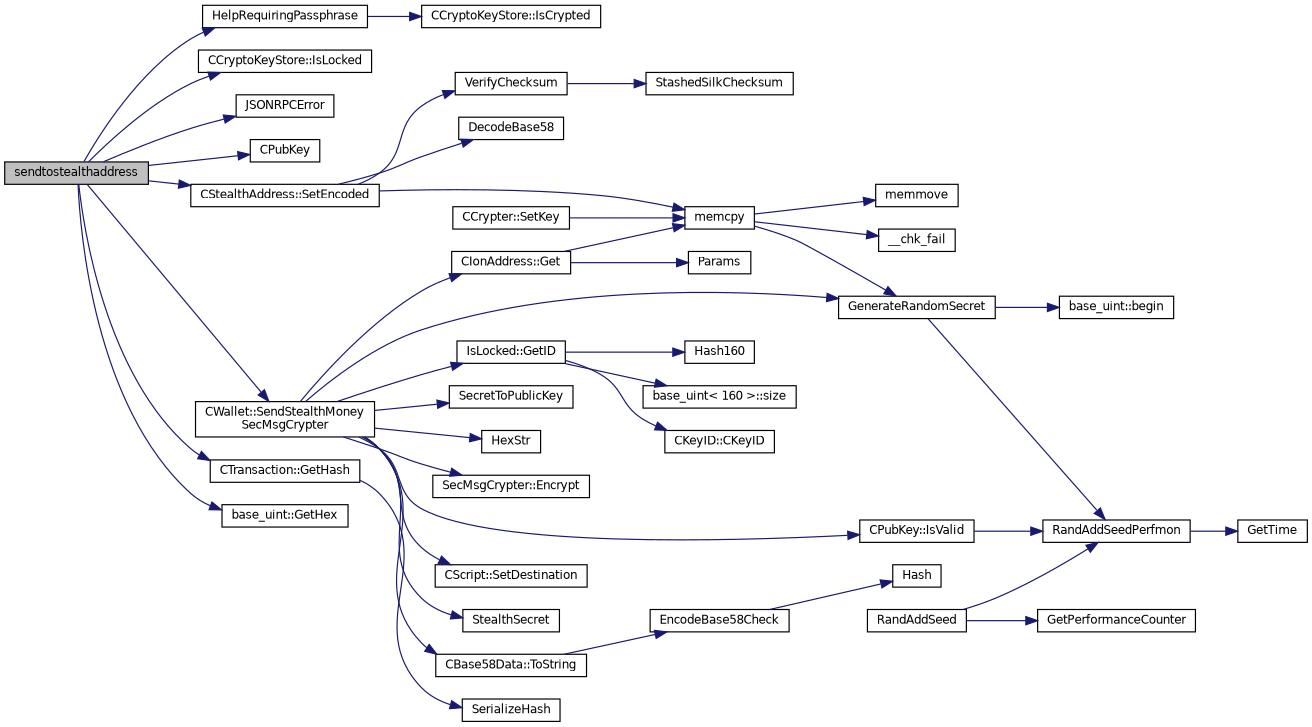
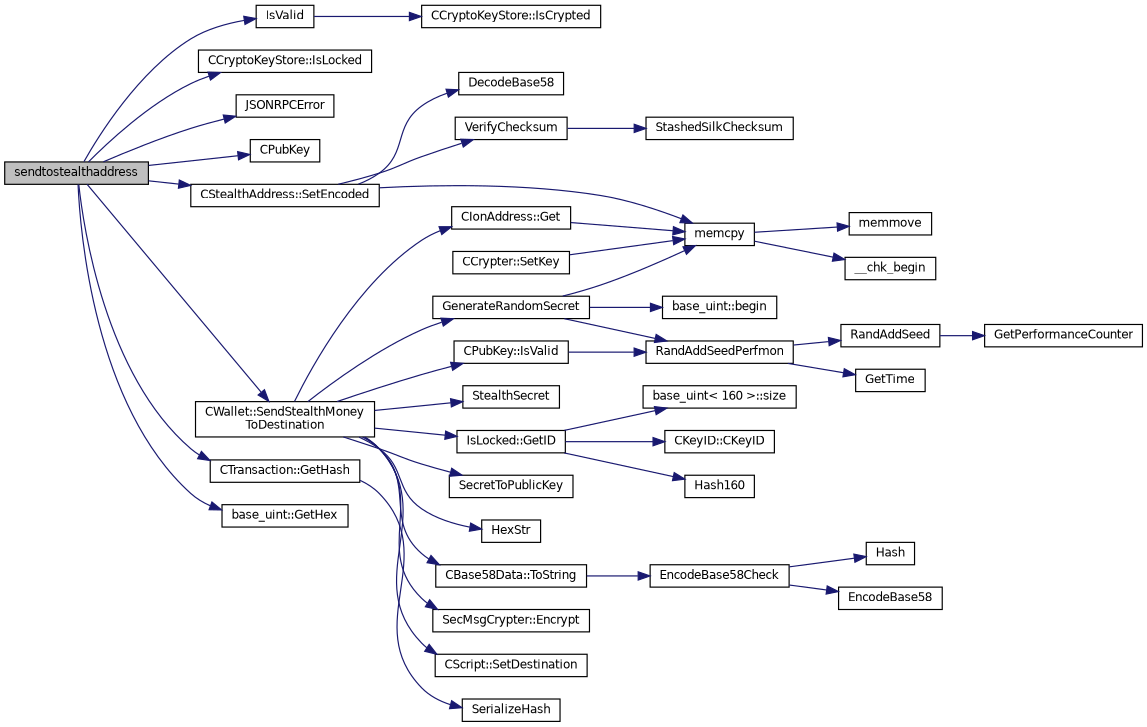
(285, 16) -> (285, 16)
(917, 240) -> (890, 269)
(822, 254) -> (625, 276)
(720, 263) -> none
(285, 419) -> (285, 419)
(1028, 583) -> (811, 343)
none -> (890, 598)
